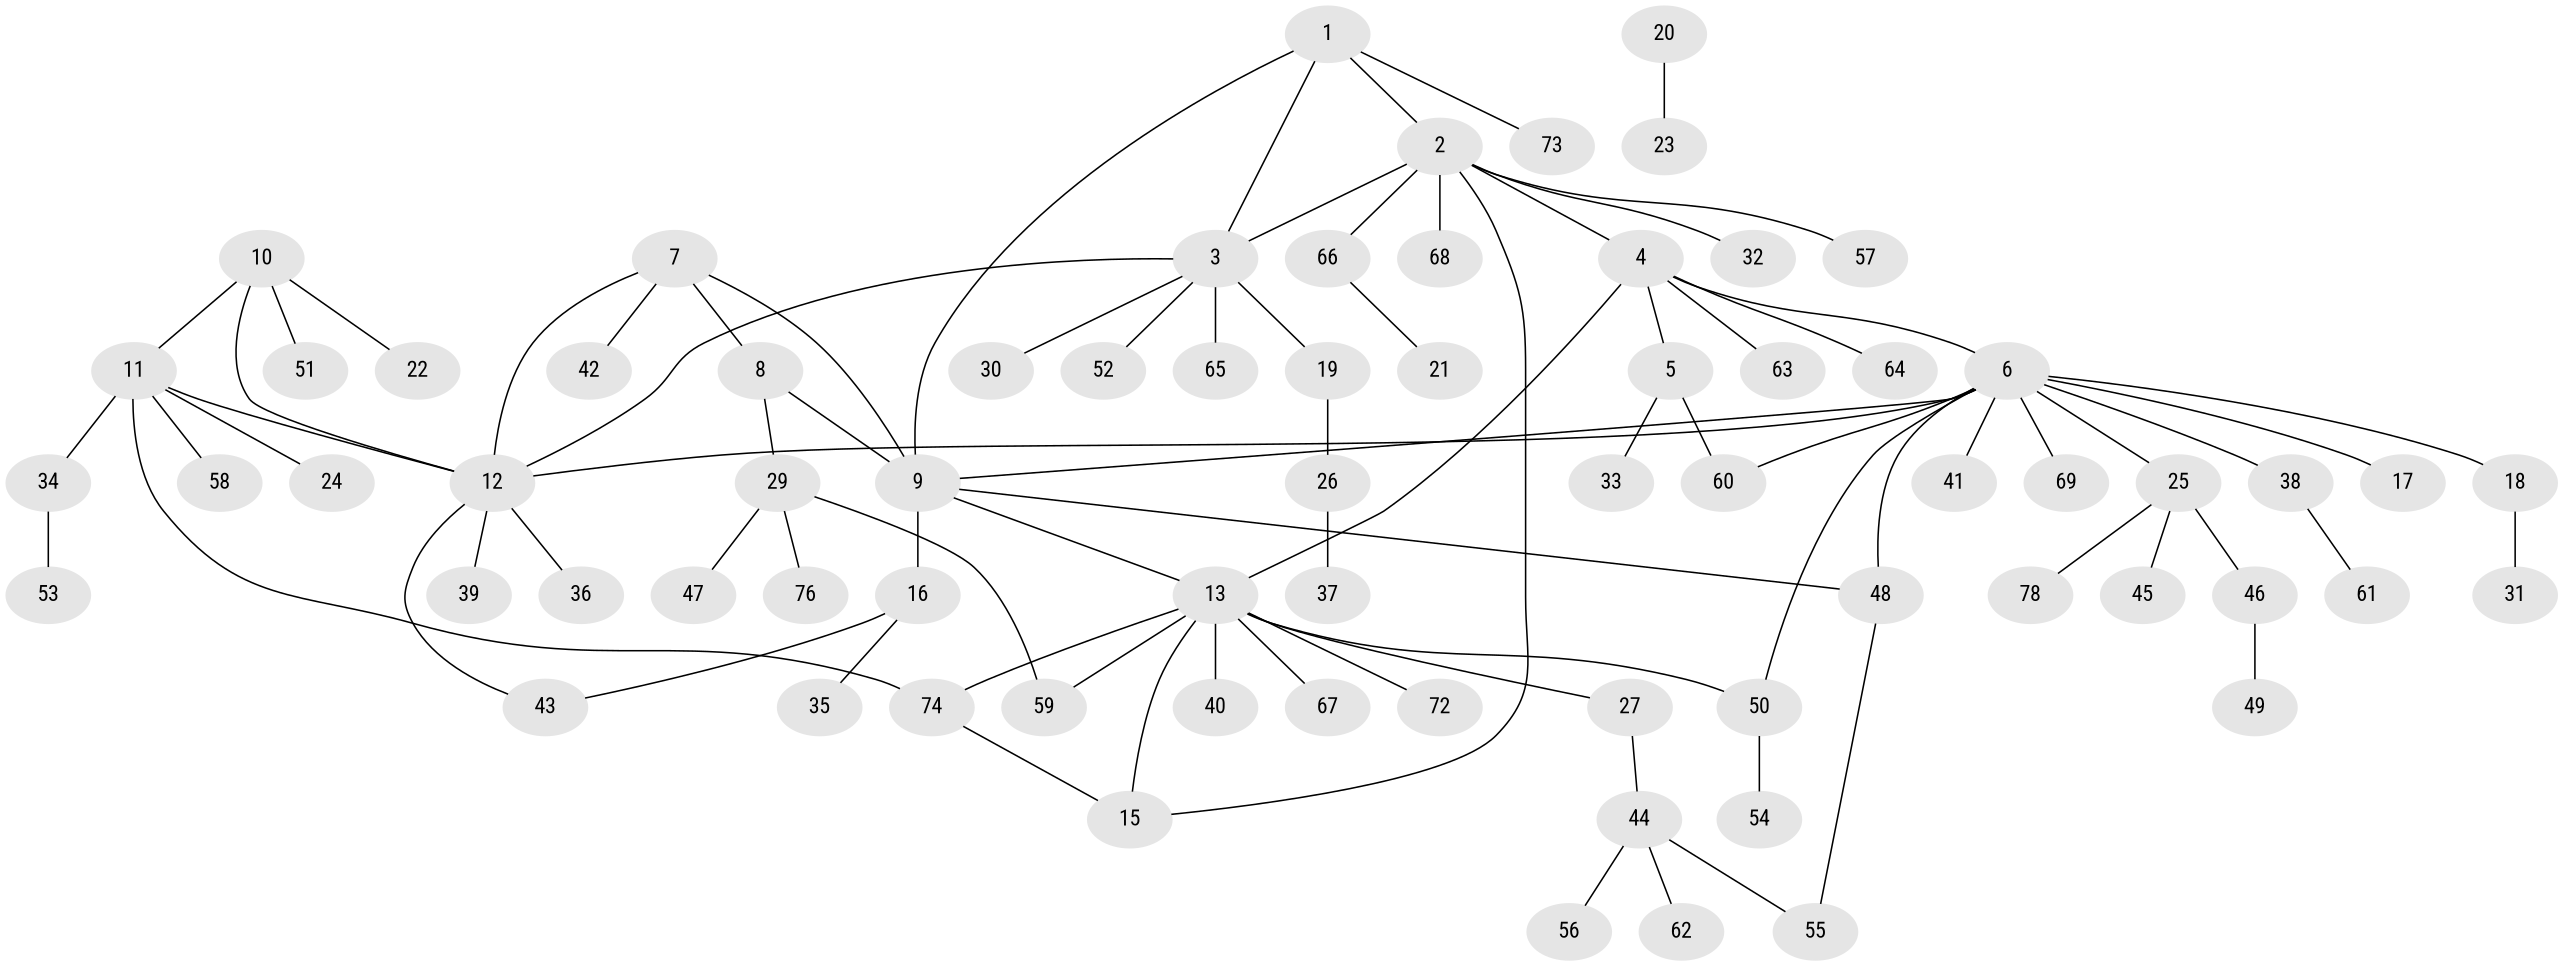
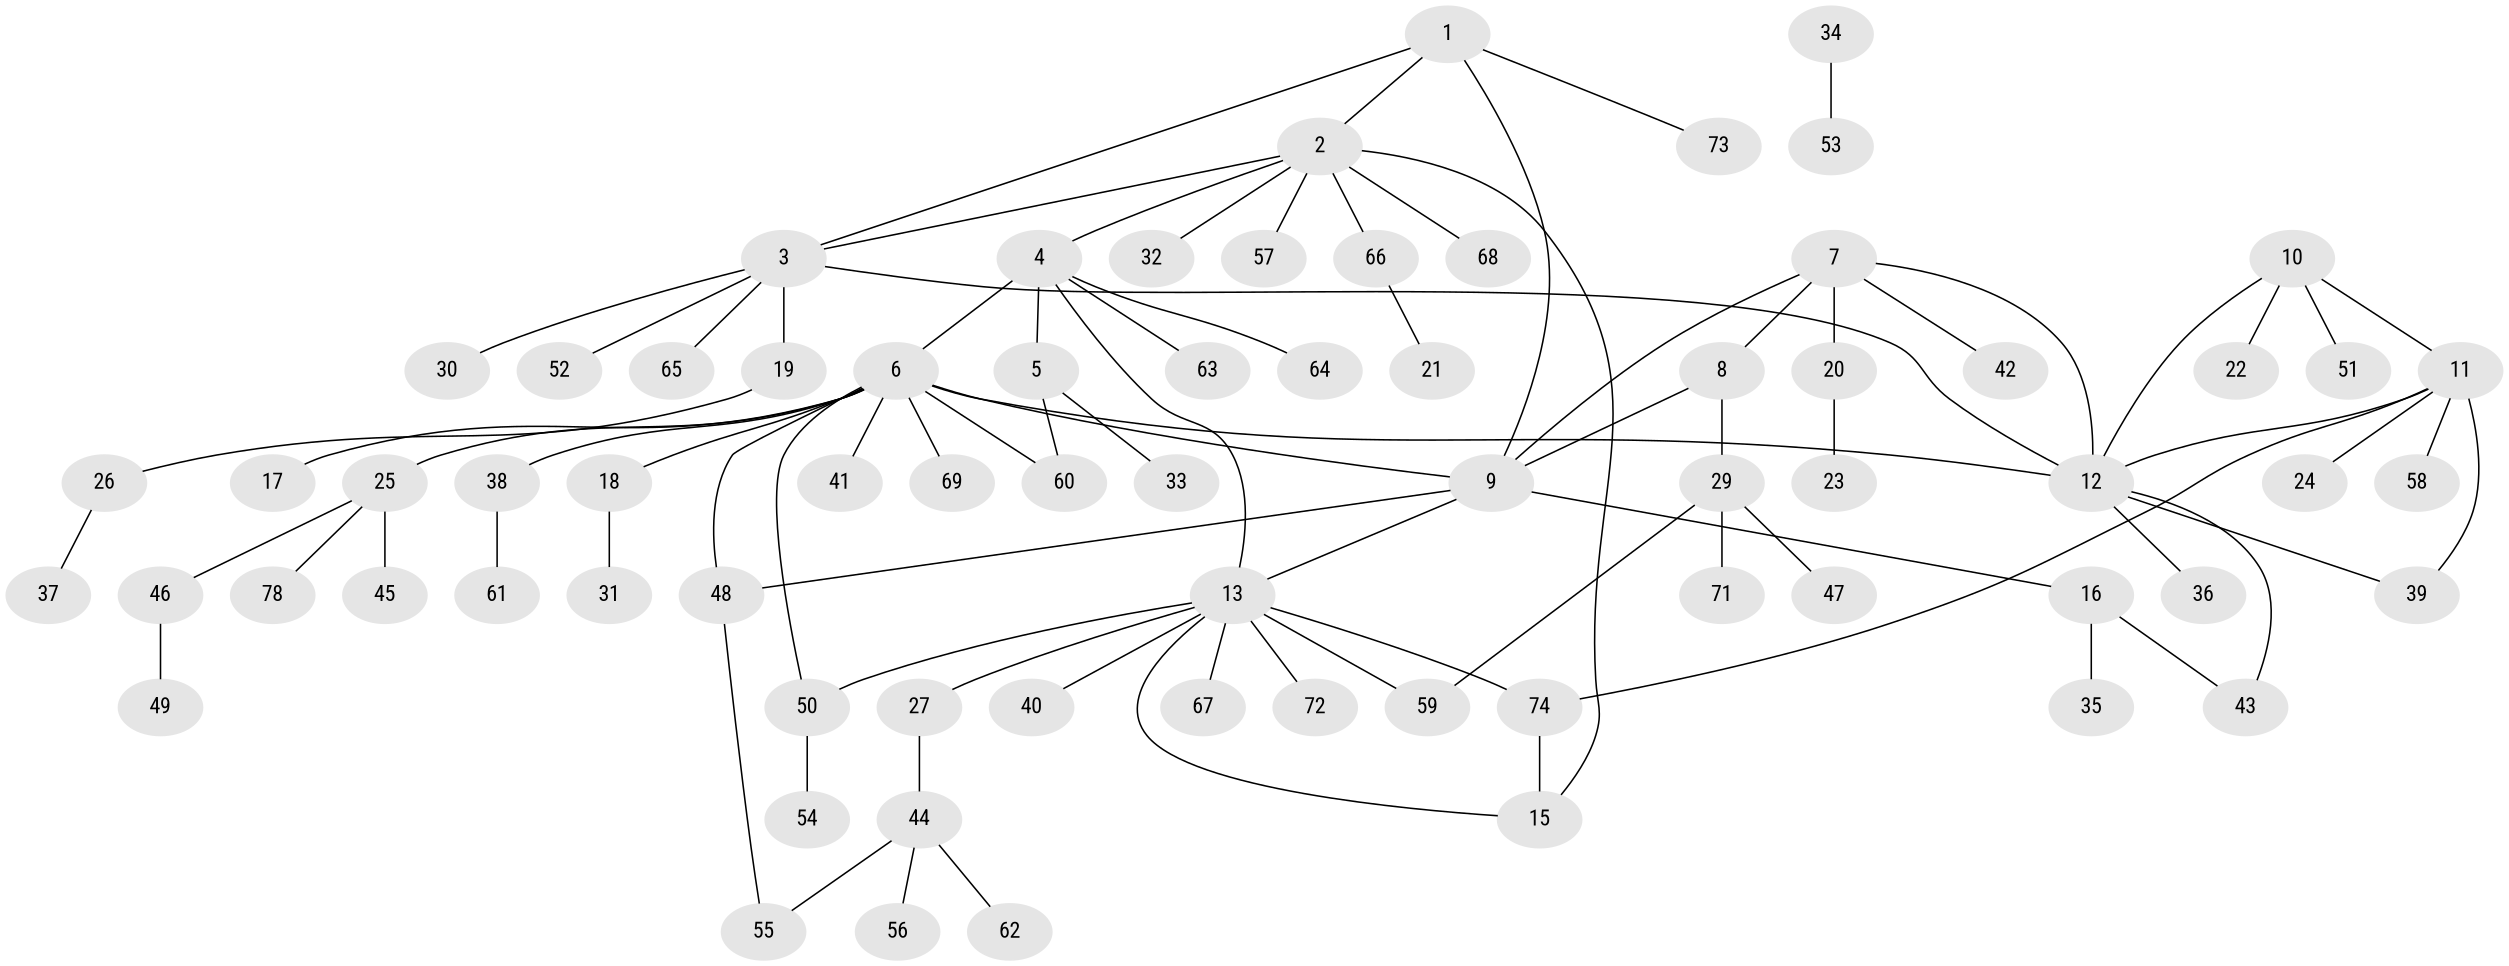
none -> (1834, 315)
(91, 427) -> (2477, 489)
(806, 595) -> (1722, 595)
